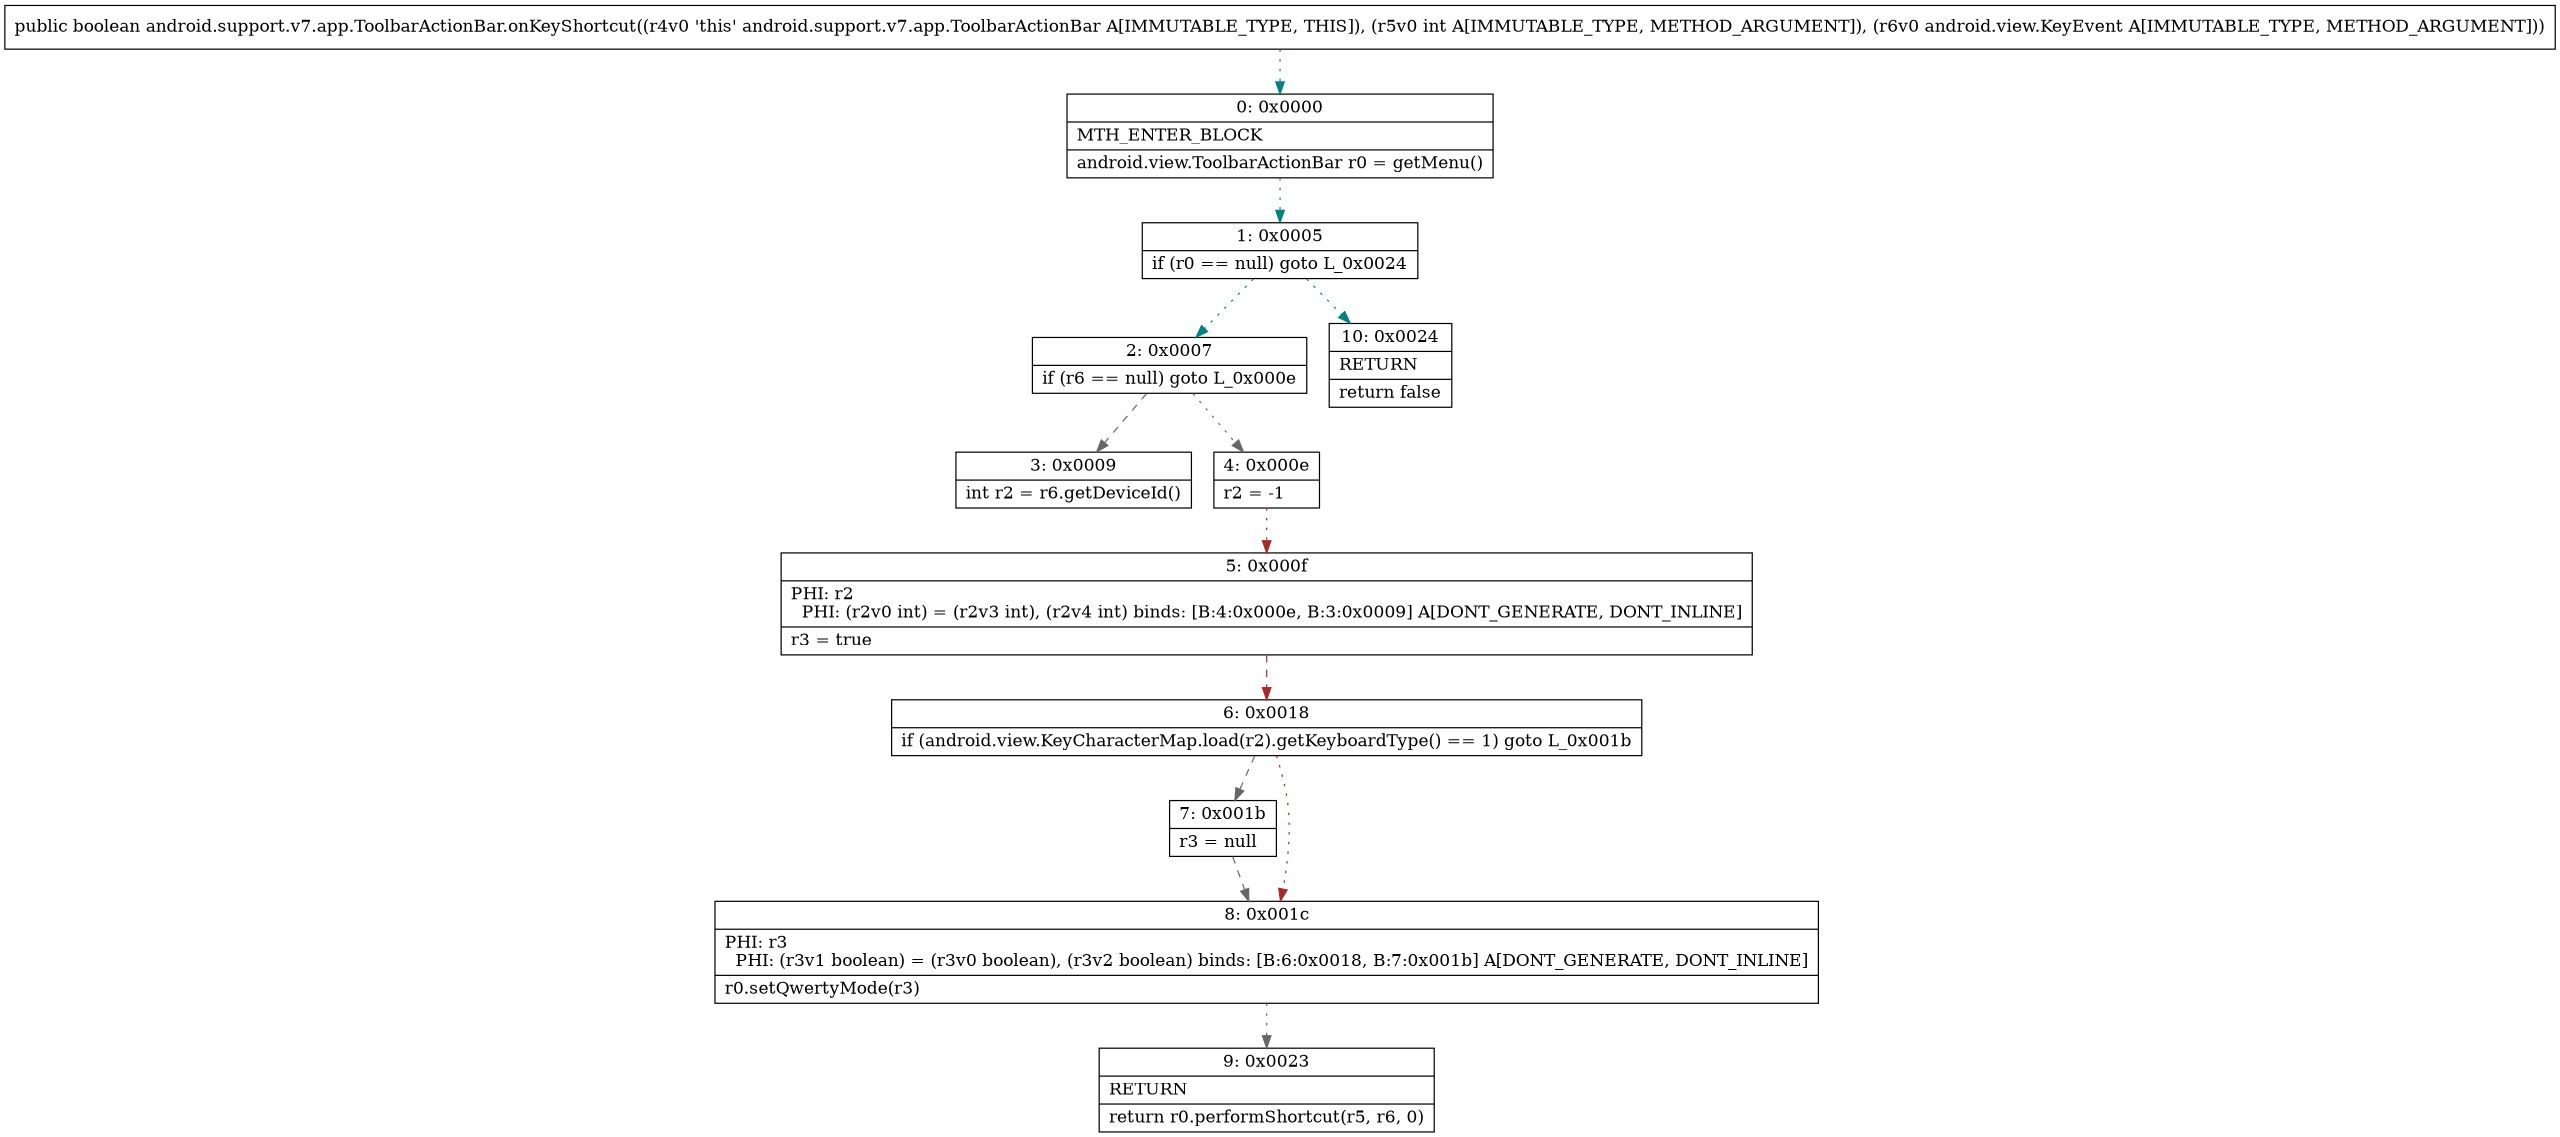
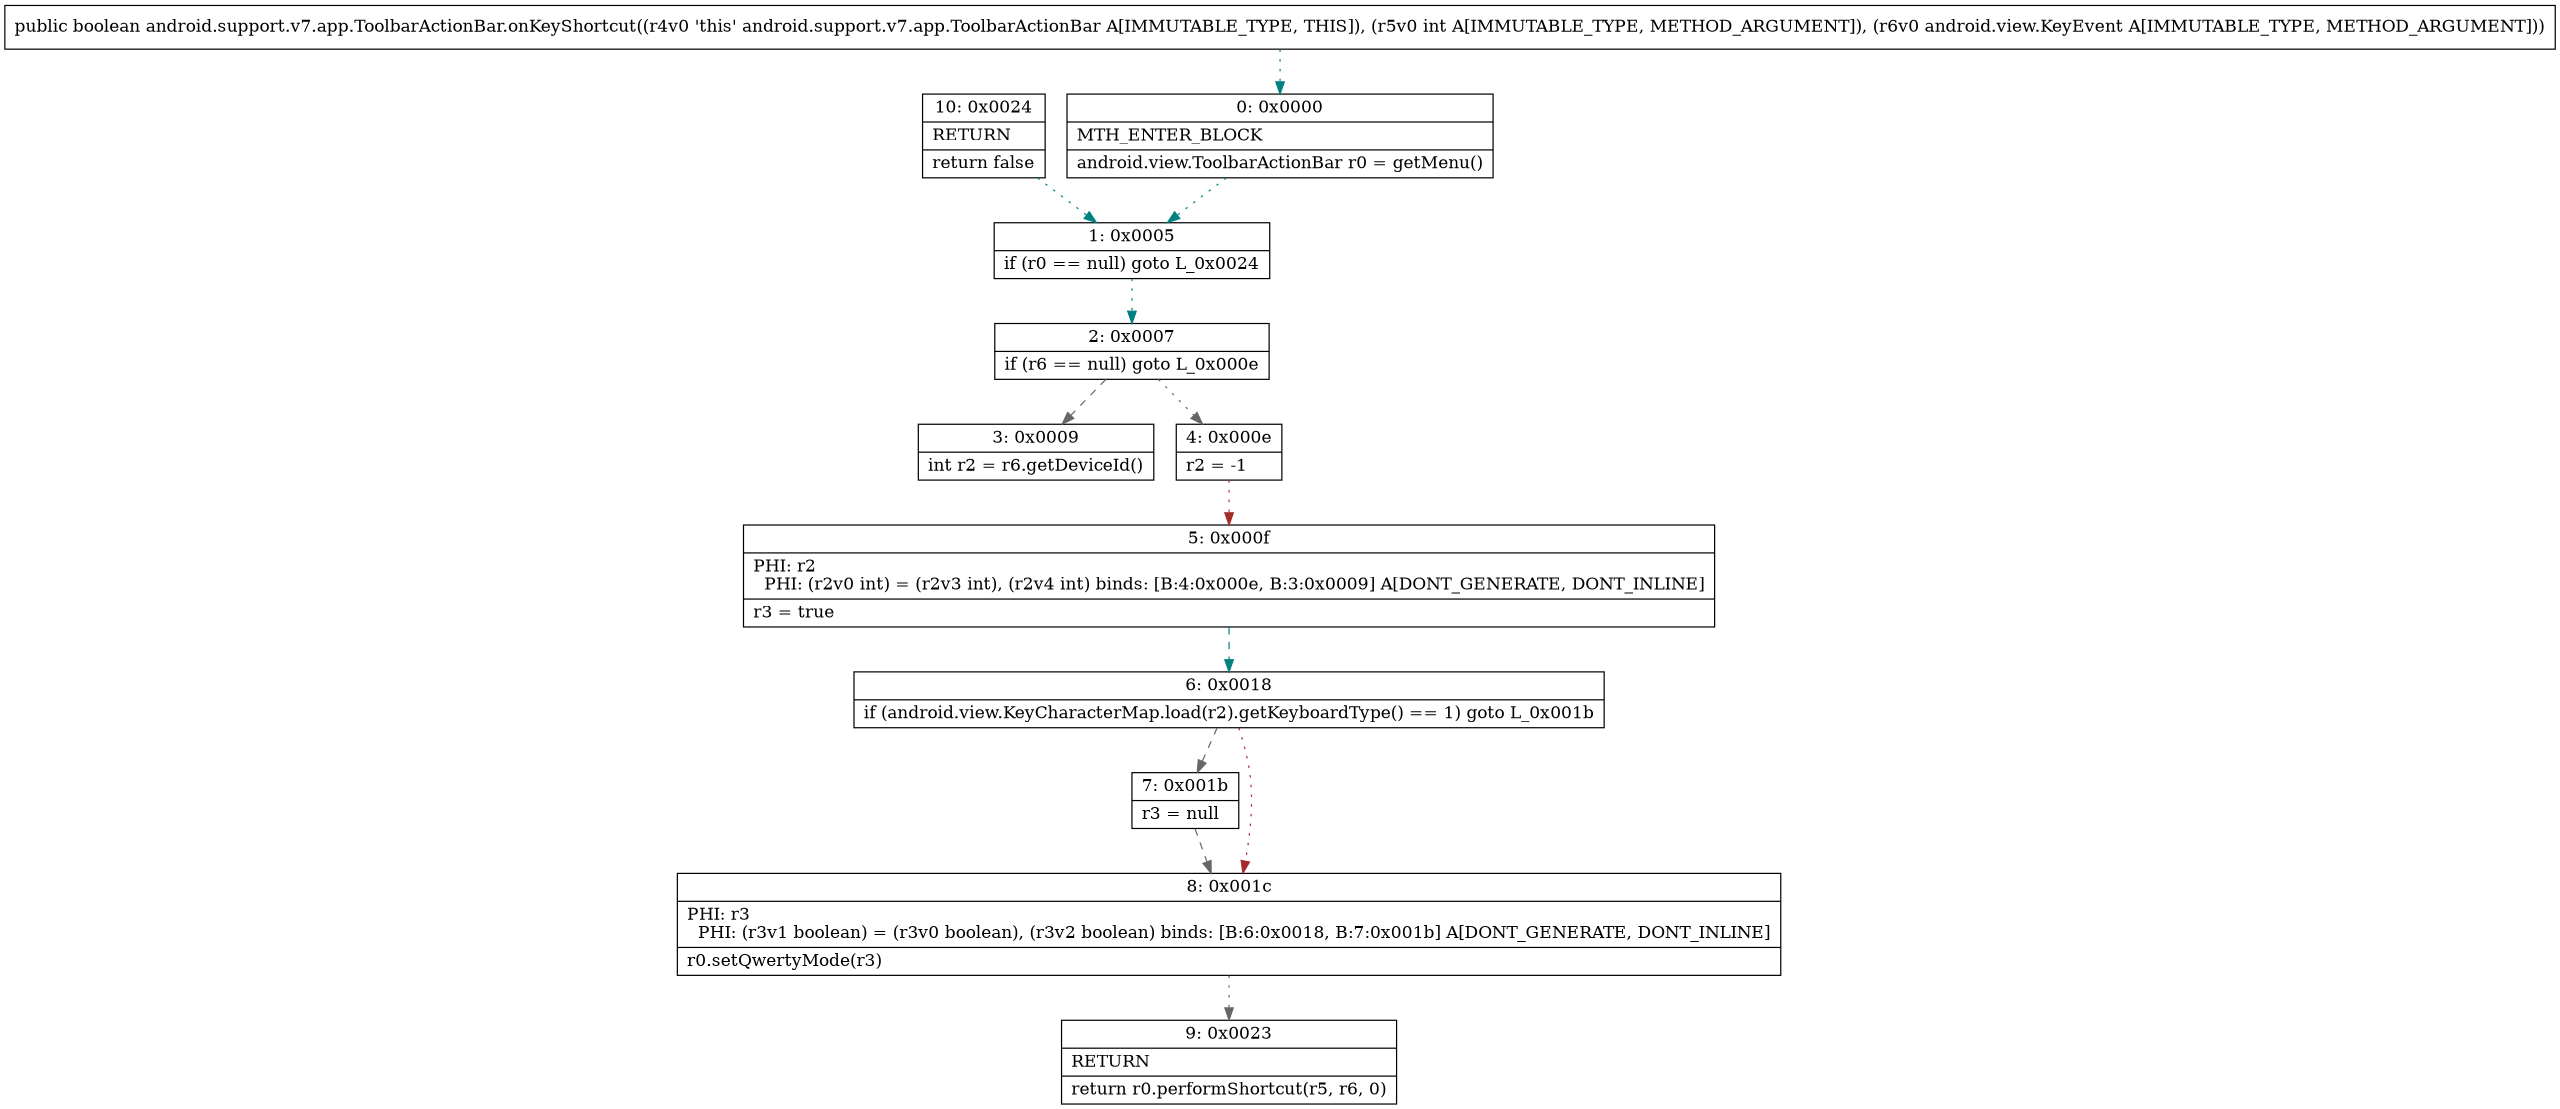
(1324, 297) -> (1062, 197)
(1267, 671) -> (1229, 643)
